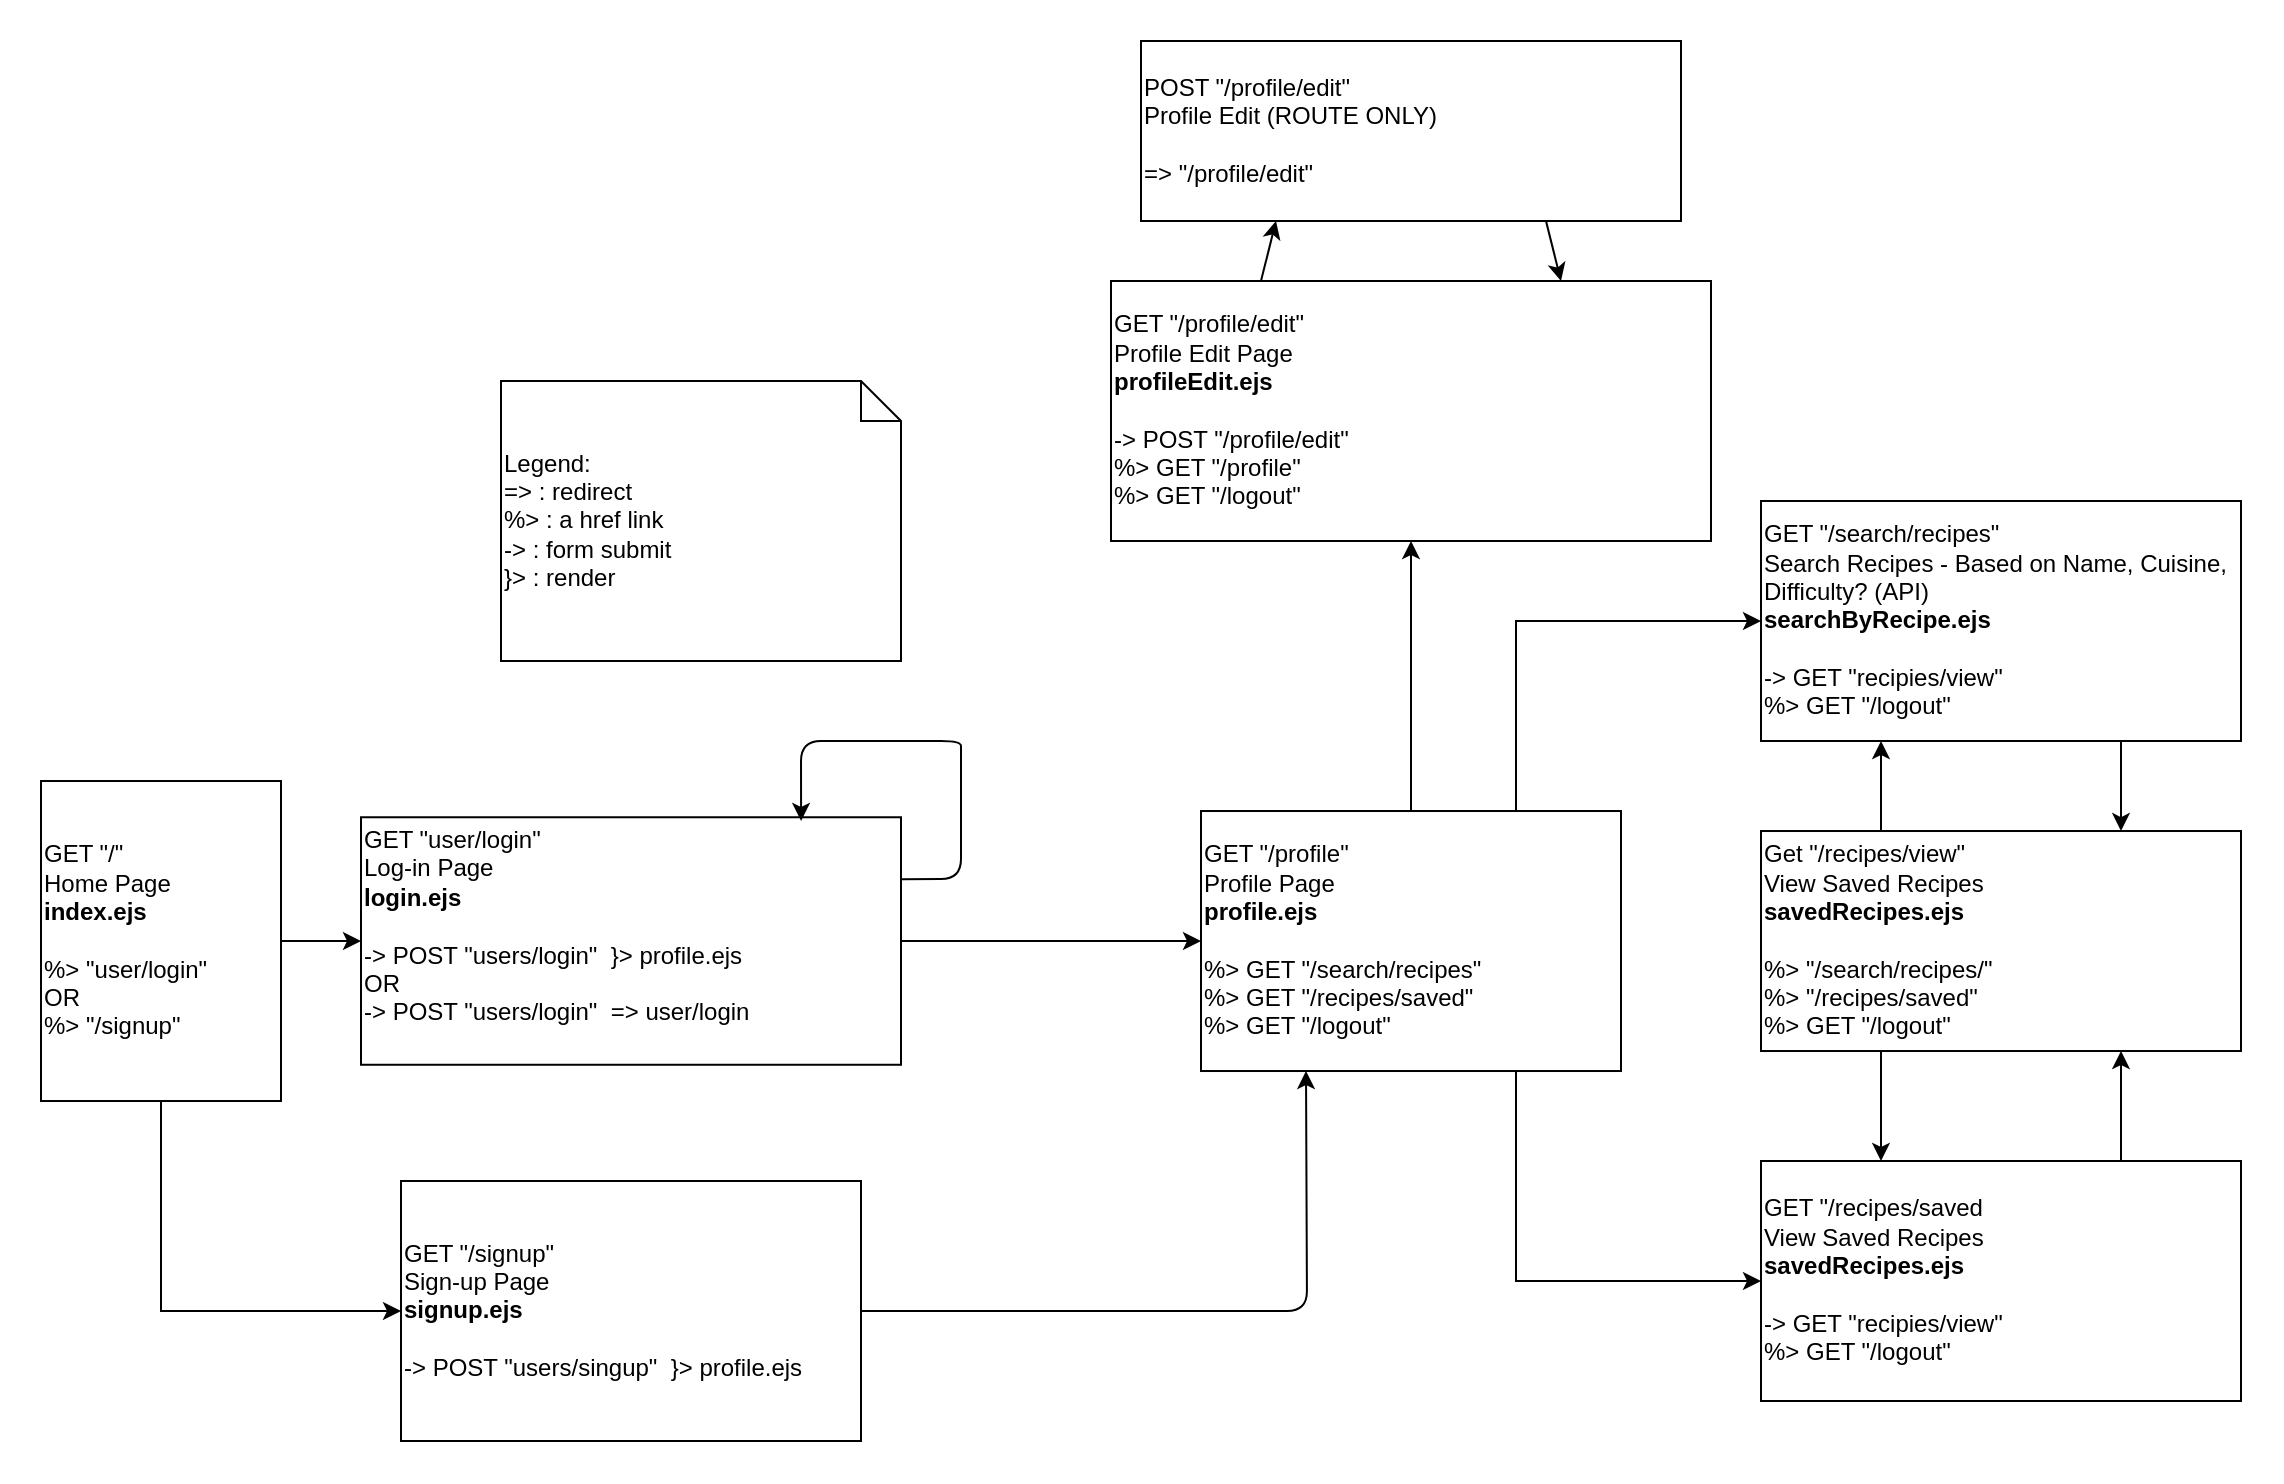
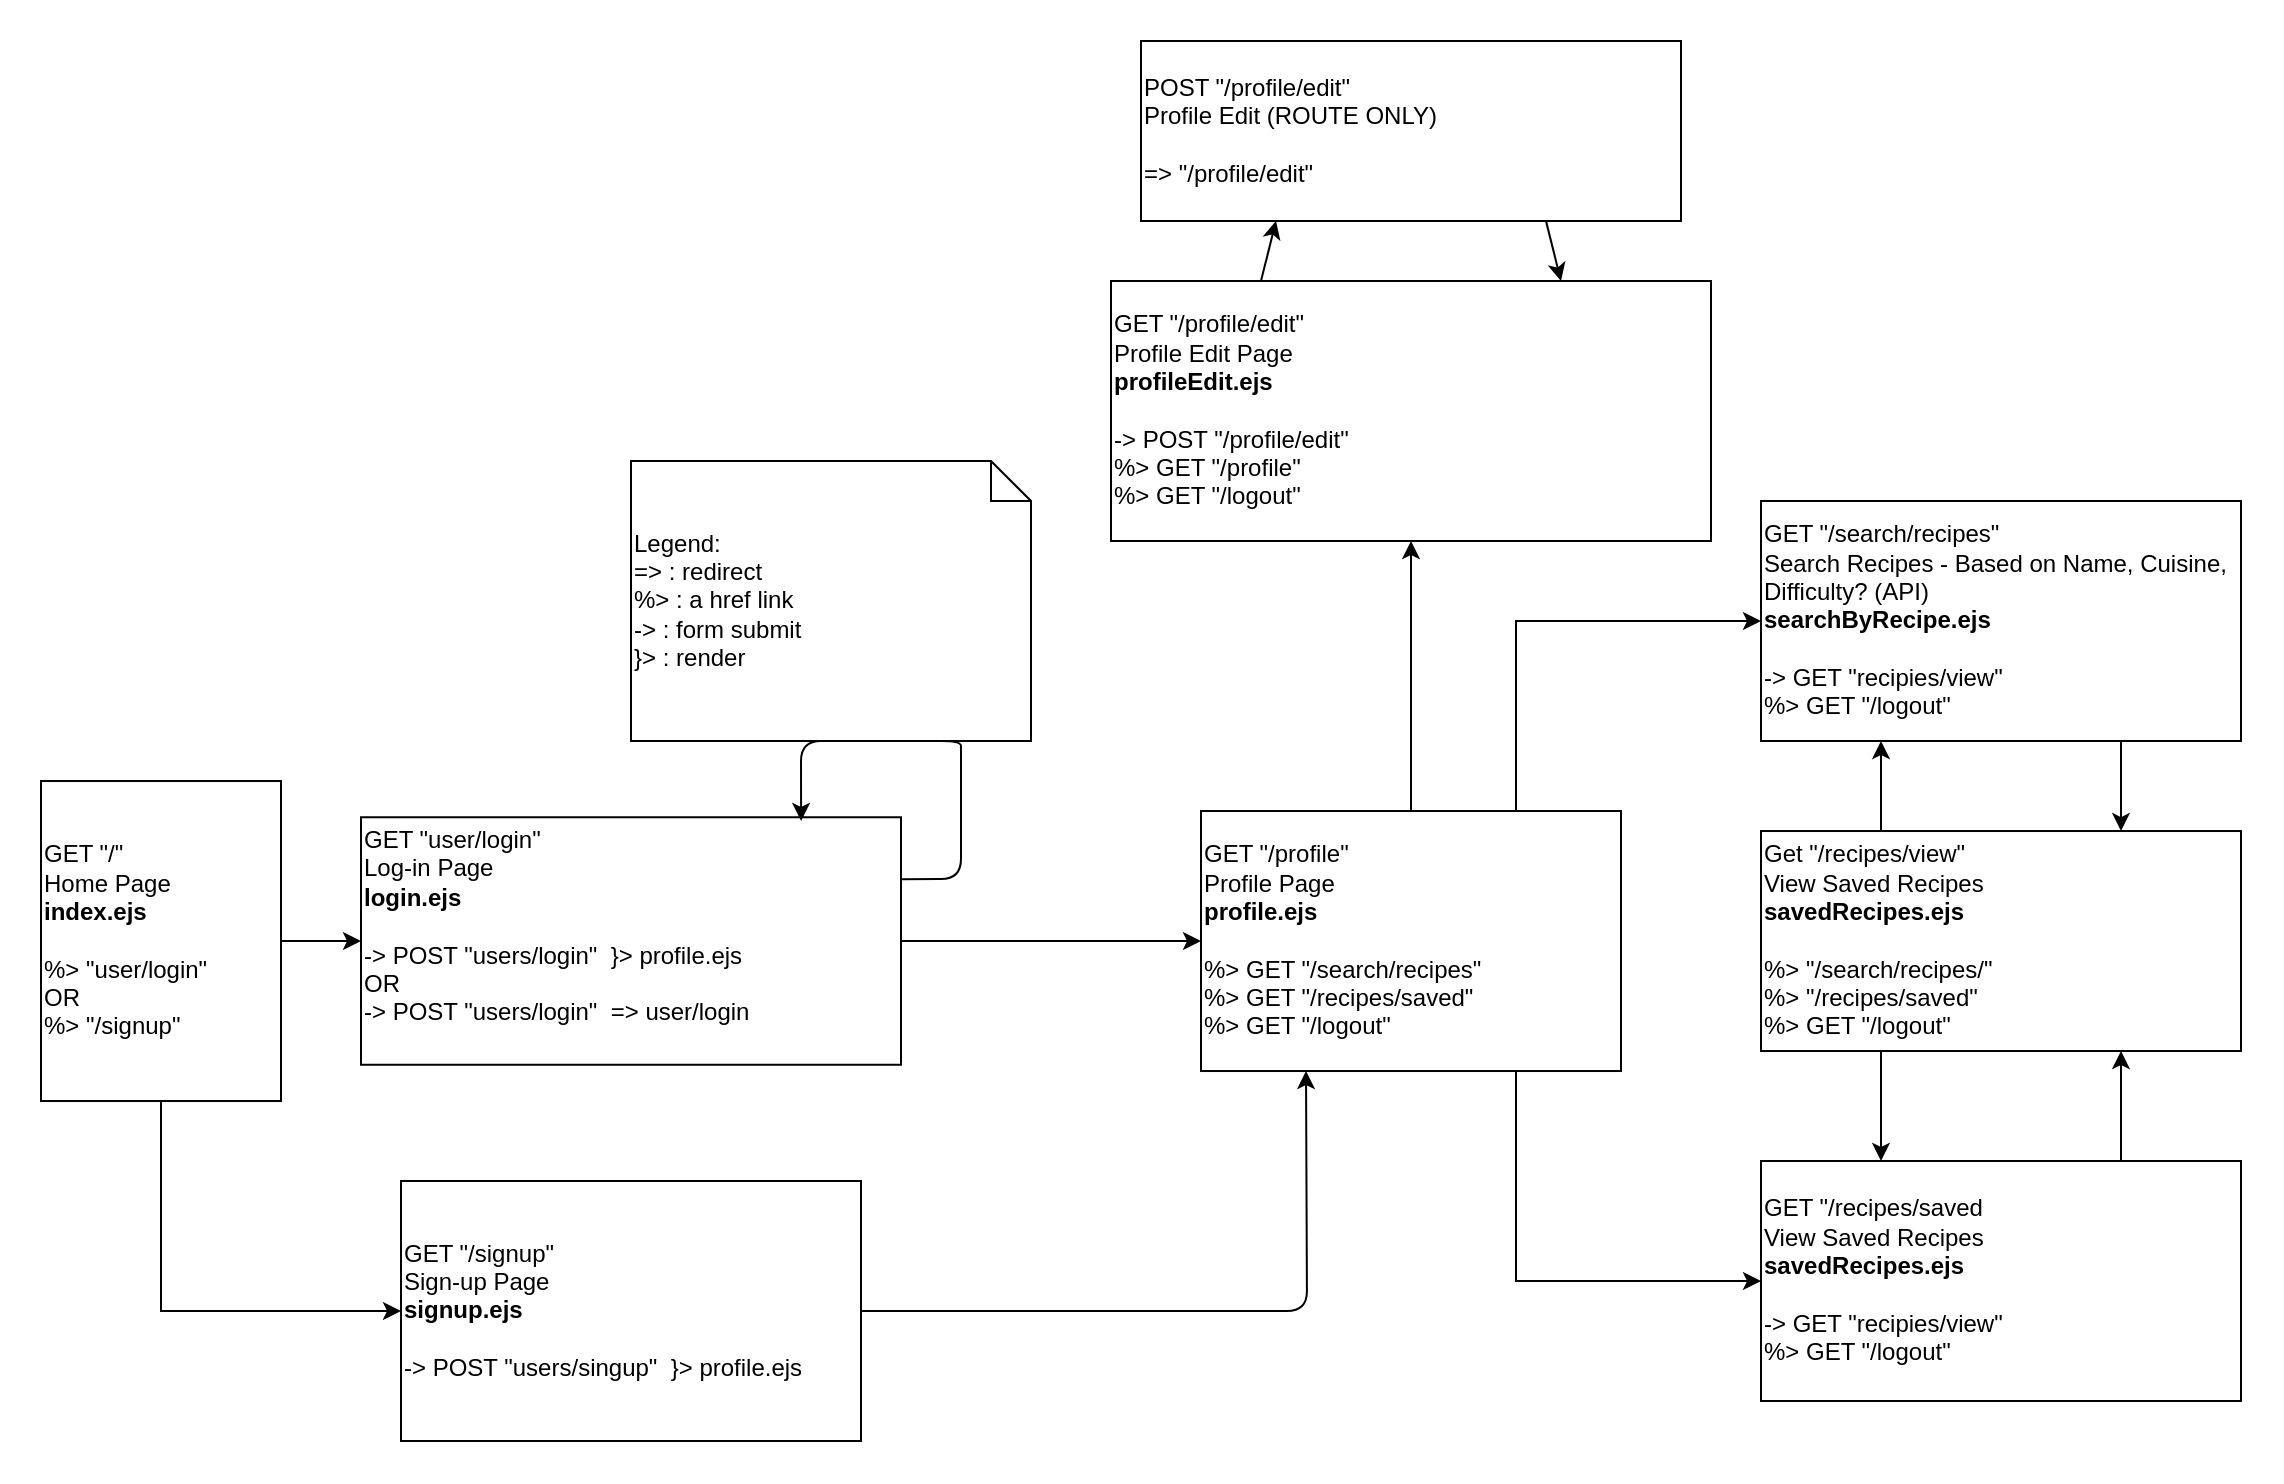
(701, 521) -> (831, 601)
